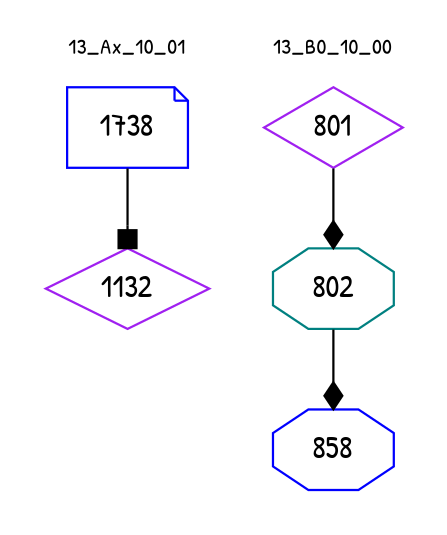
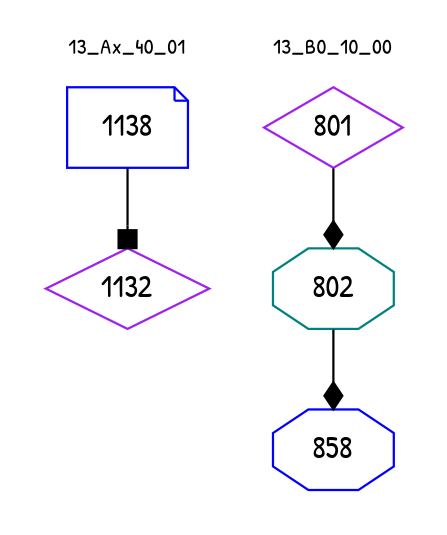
(128, 48) -> (128, 48)
(128, 128) -> (128, 128)
